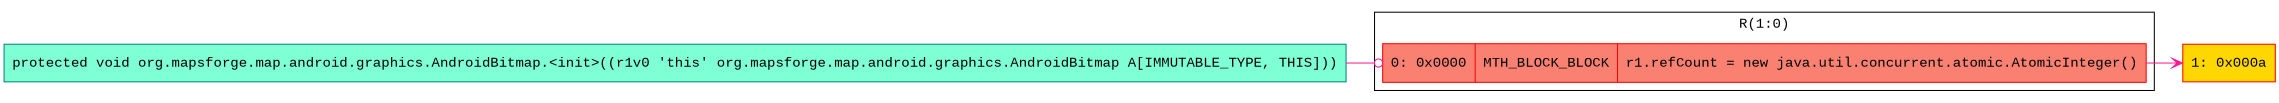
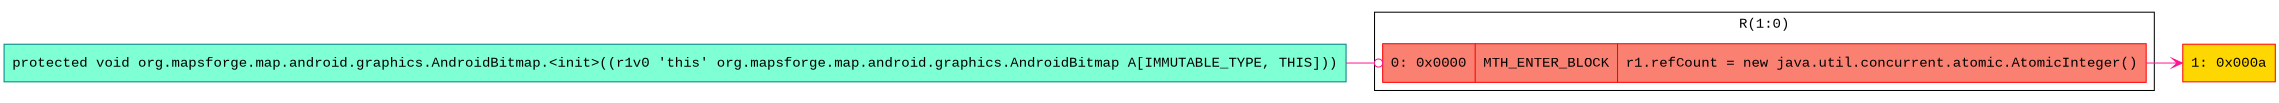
(1546, 63) -> (1546, 63)
